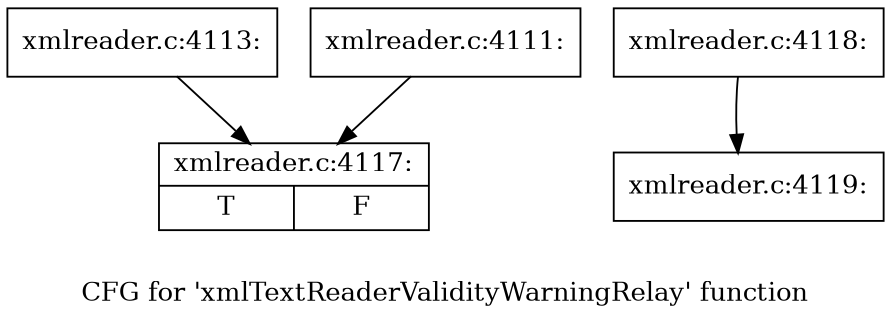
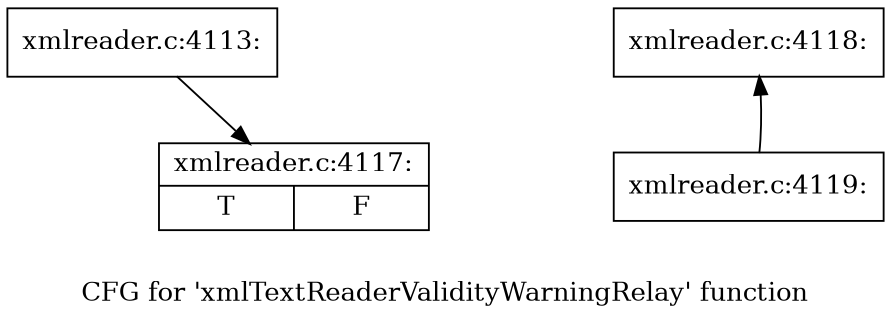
(446, 43) -> none
(736, 105) -> (761, 124)
